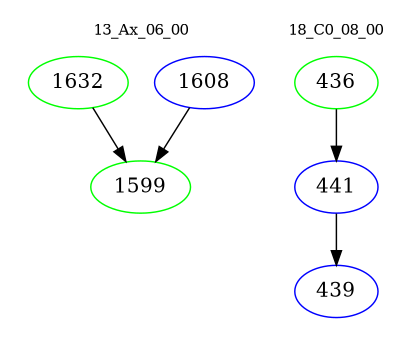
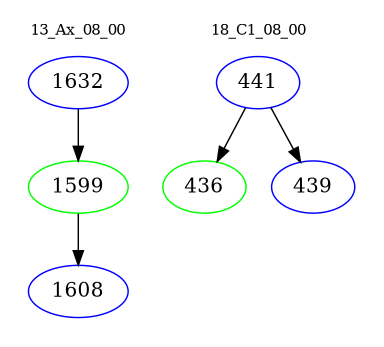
(141, 31) -> (78, 31)
(336, 31) -> (259, 31)
(78, 83) -> (78, 83)
(177, 128) -> (78, 232)
(336, 128) -> (235, 128)
